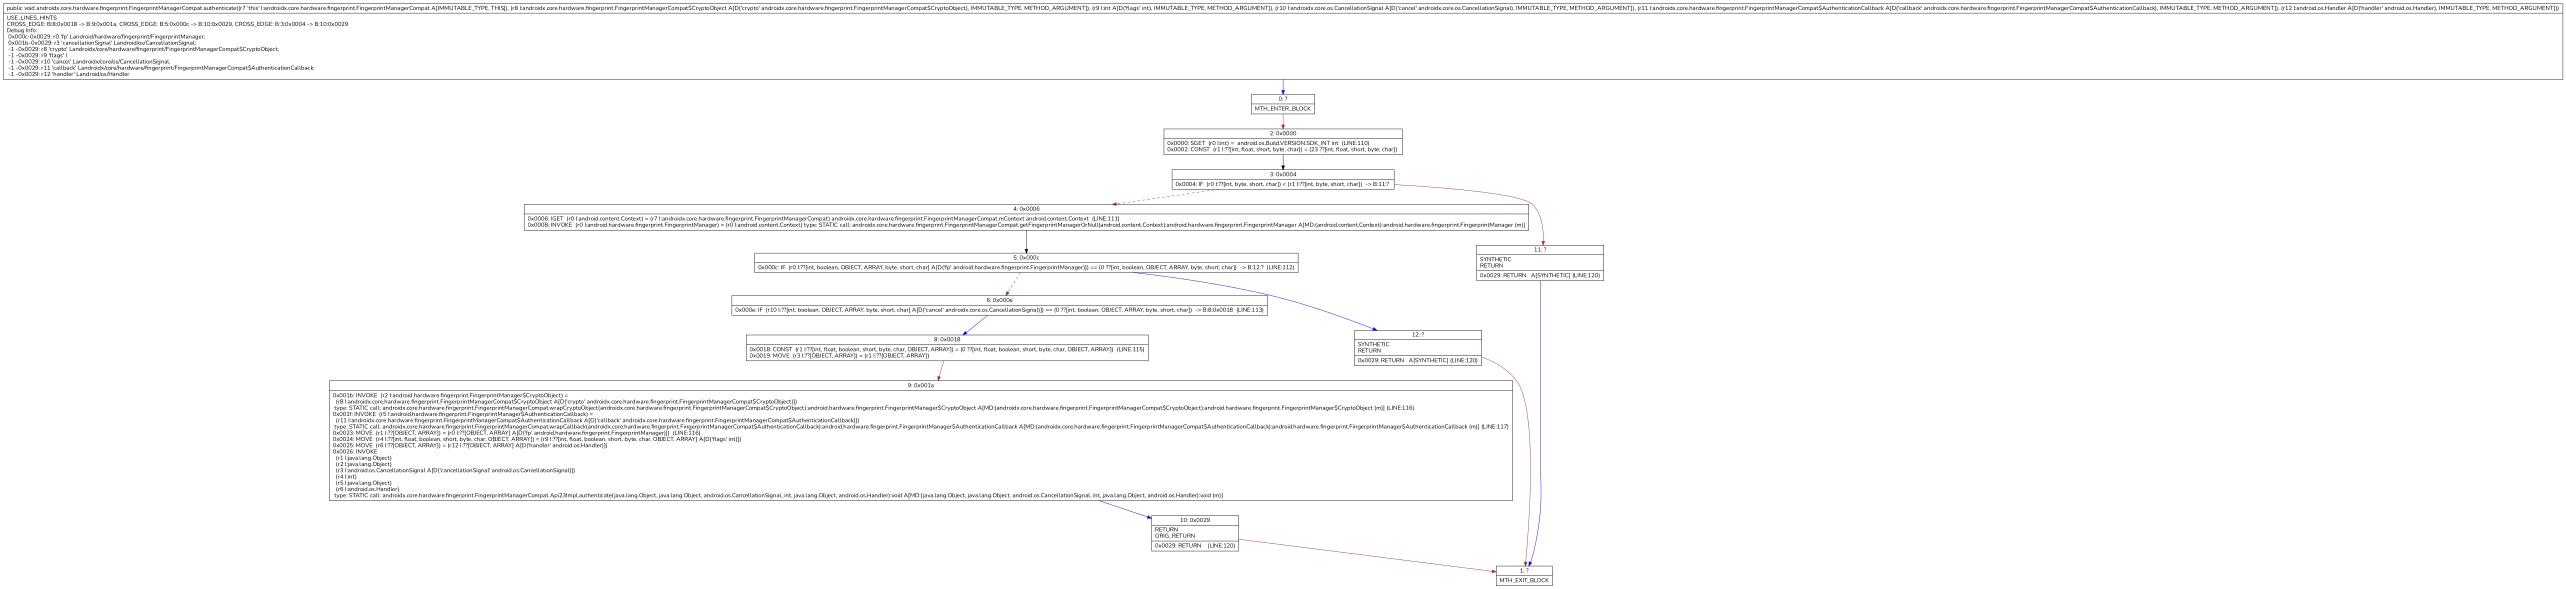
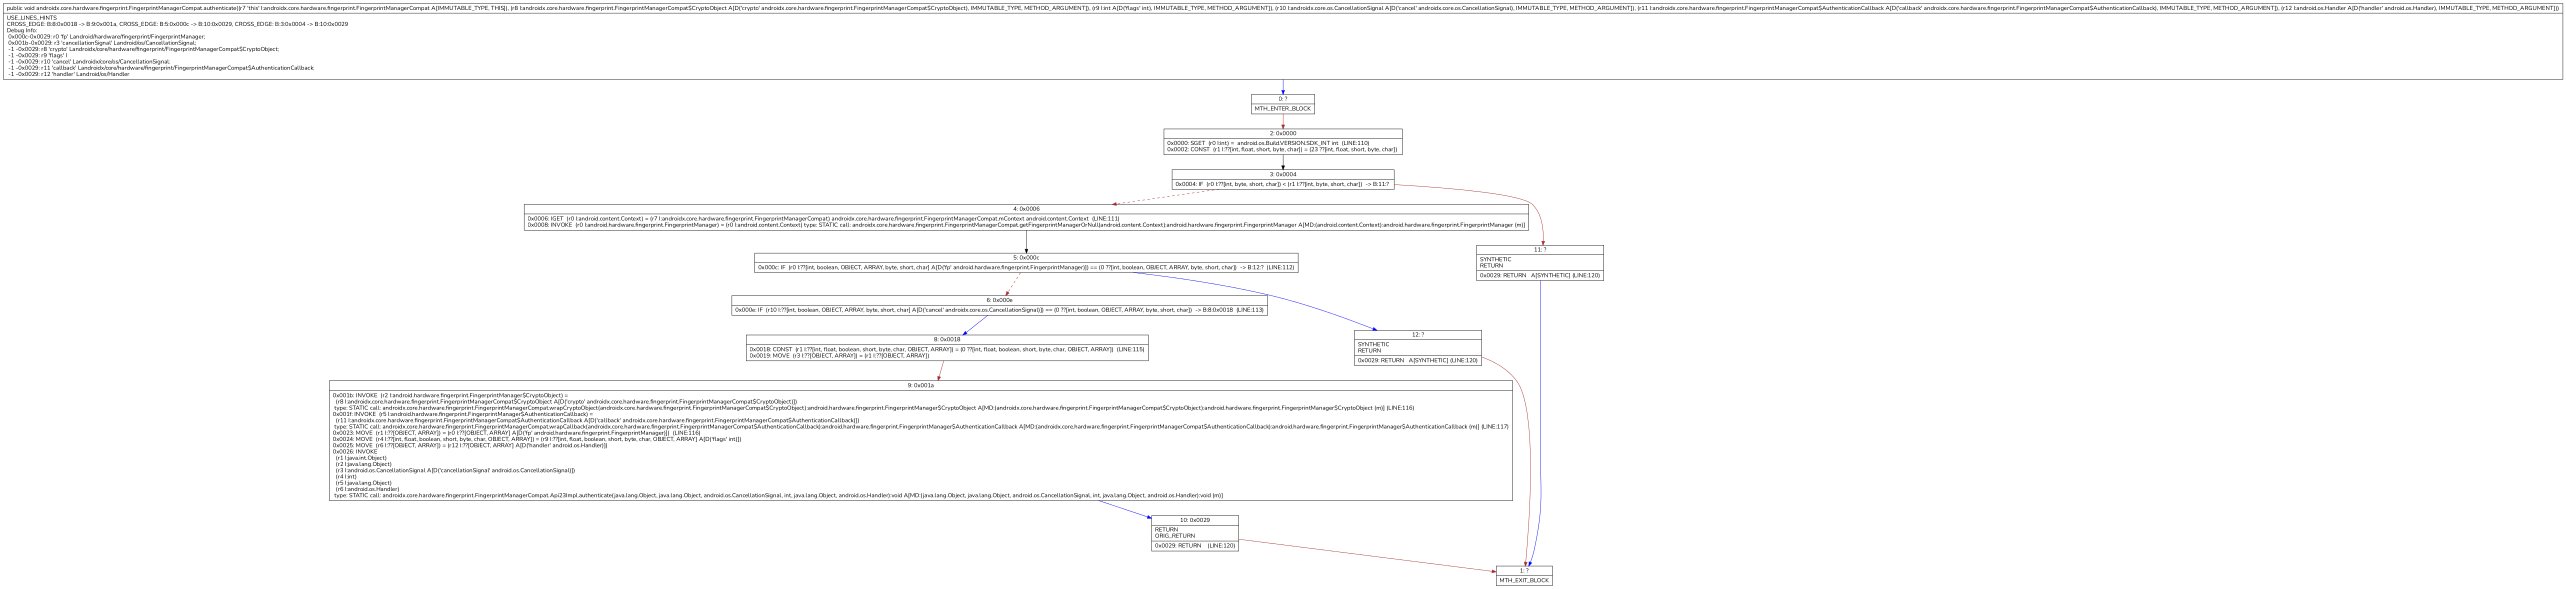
(362, 458) -> (360, 458)
